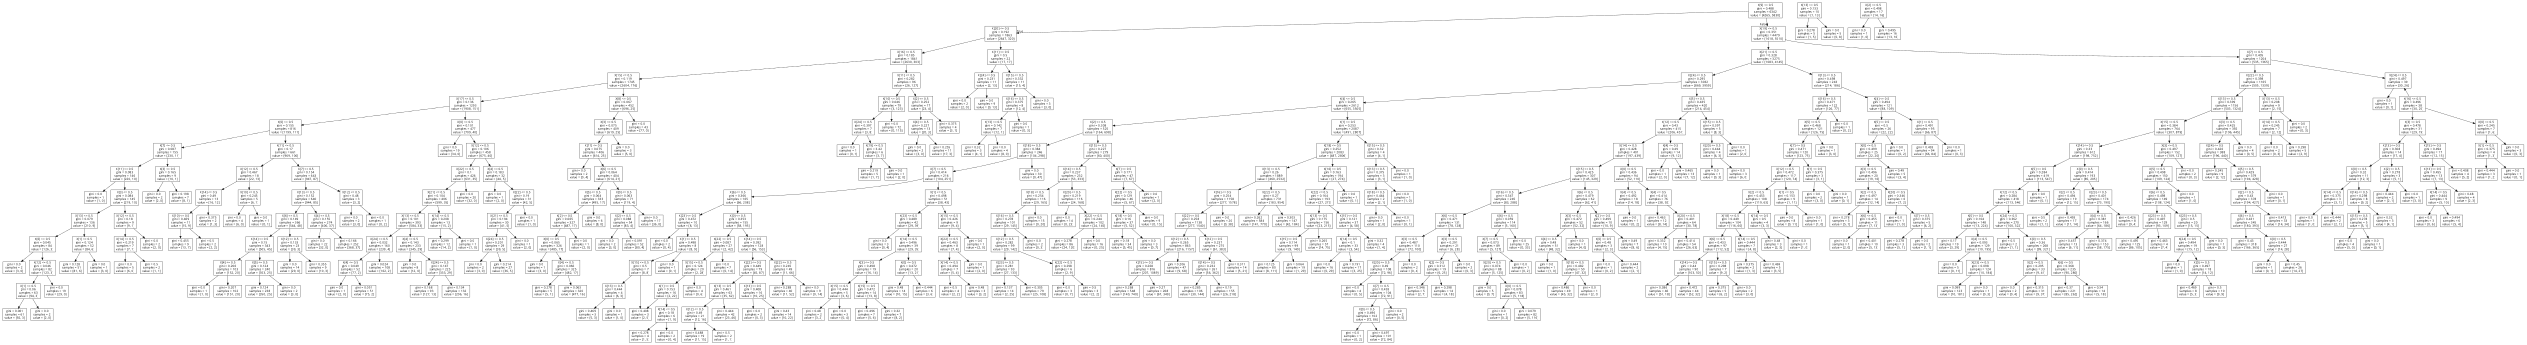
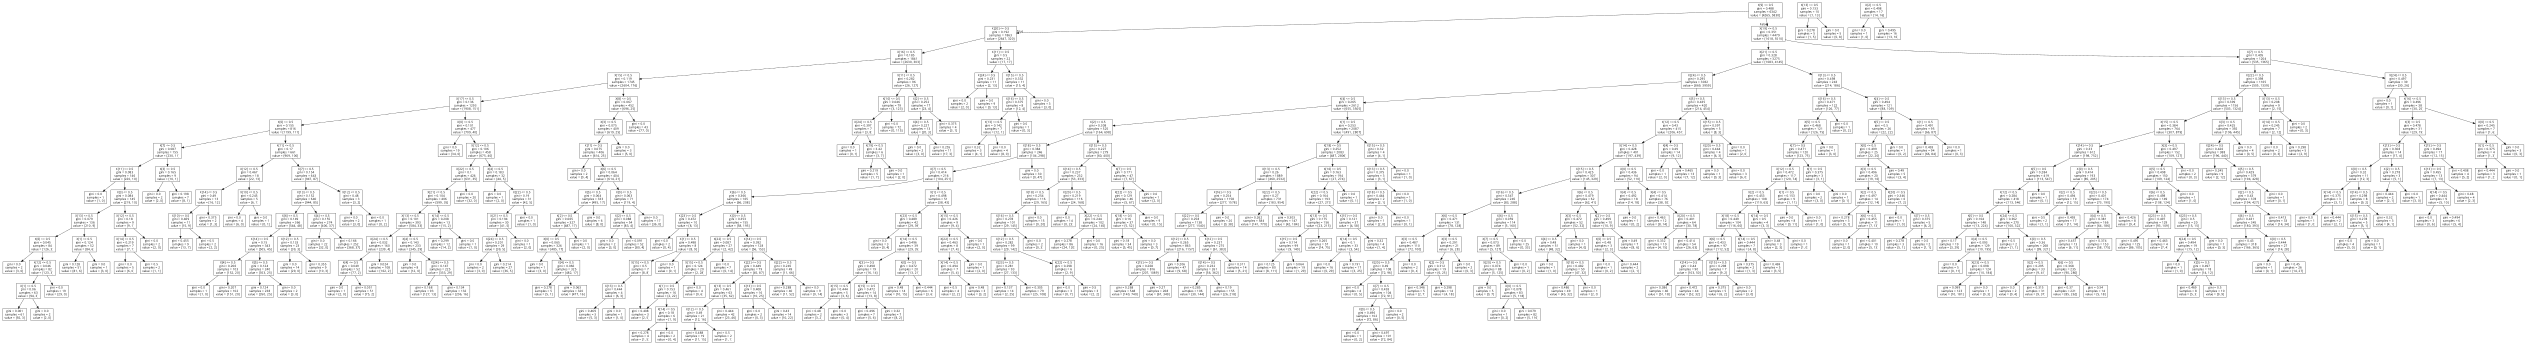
(2407, 93) -> (2403, 91)
